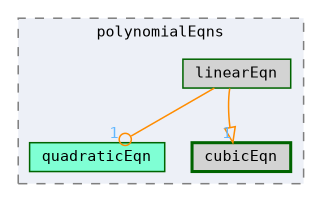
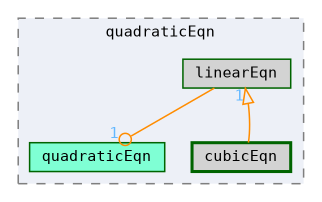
(161, 33) -> (161, 33)
(229, 108) -> (250, 123)
